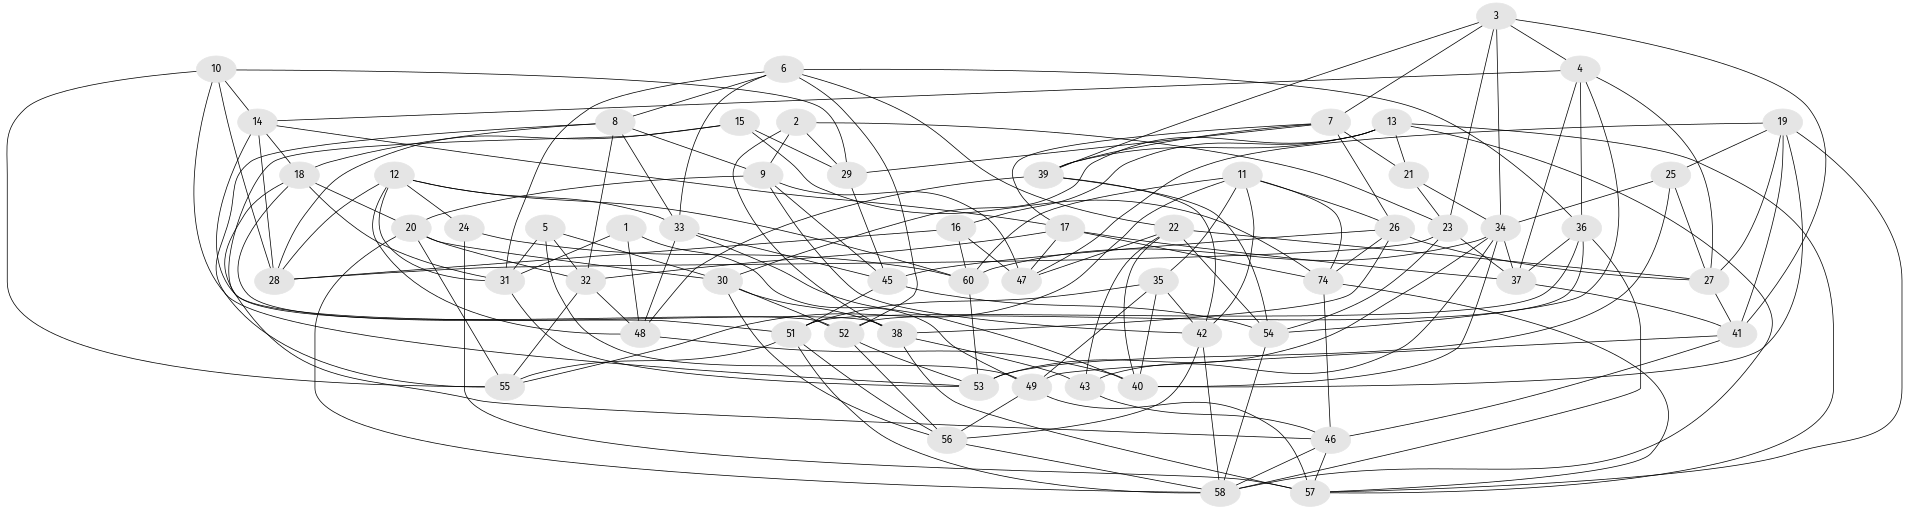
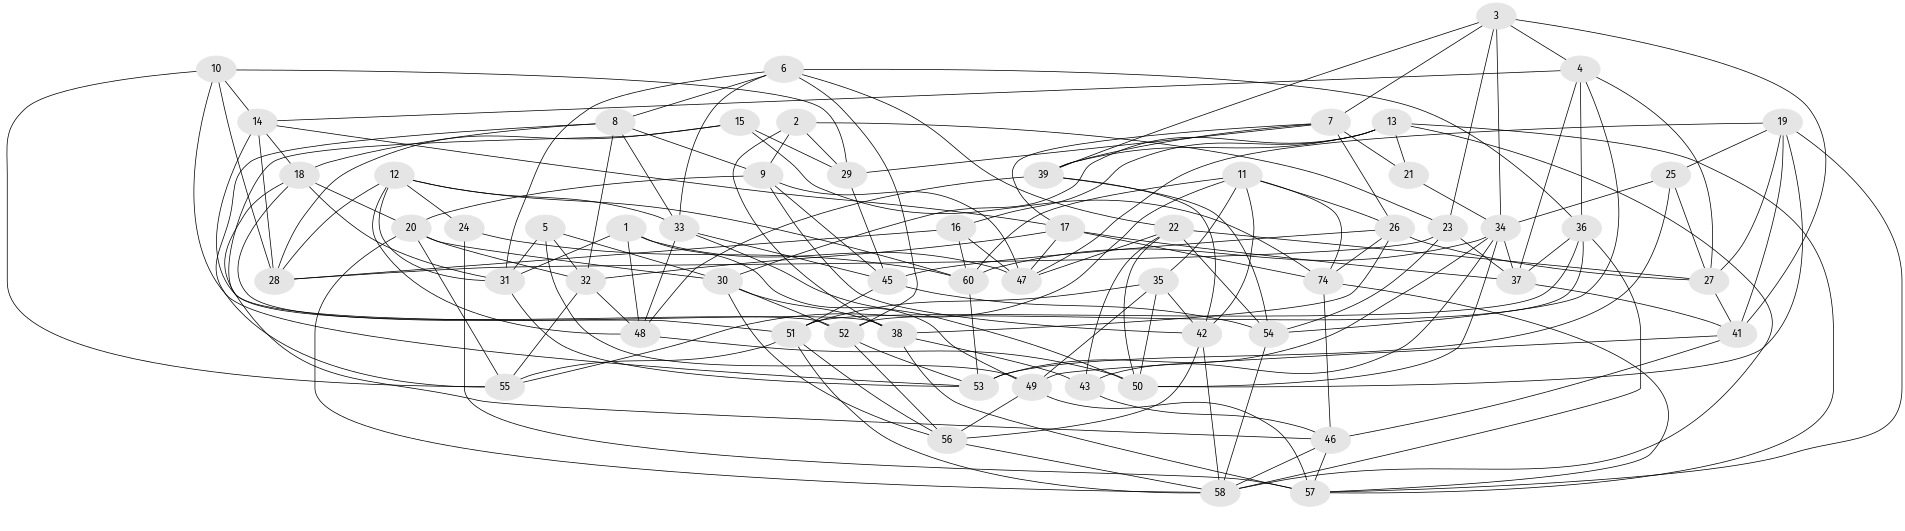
(1428, 202) -> none
none -> (916, 254)
(1138, 387) -> (1138, 387)
